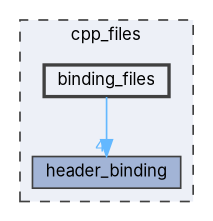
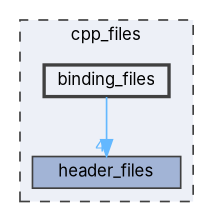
(107, 172) -> (107, 172)
